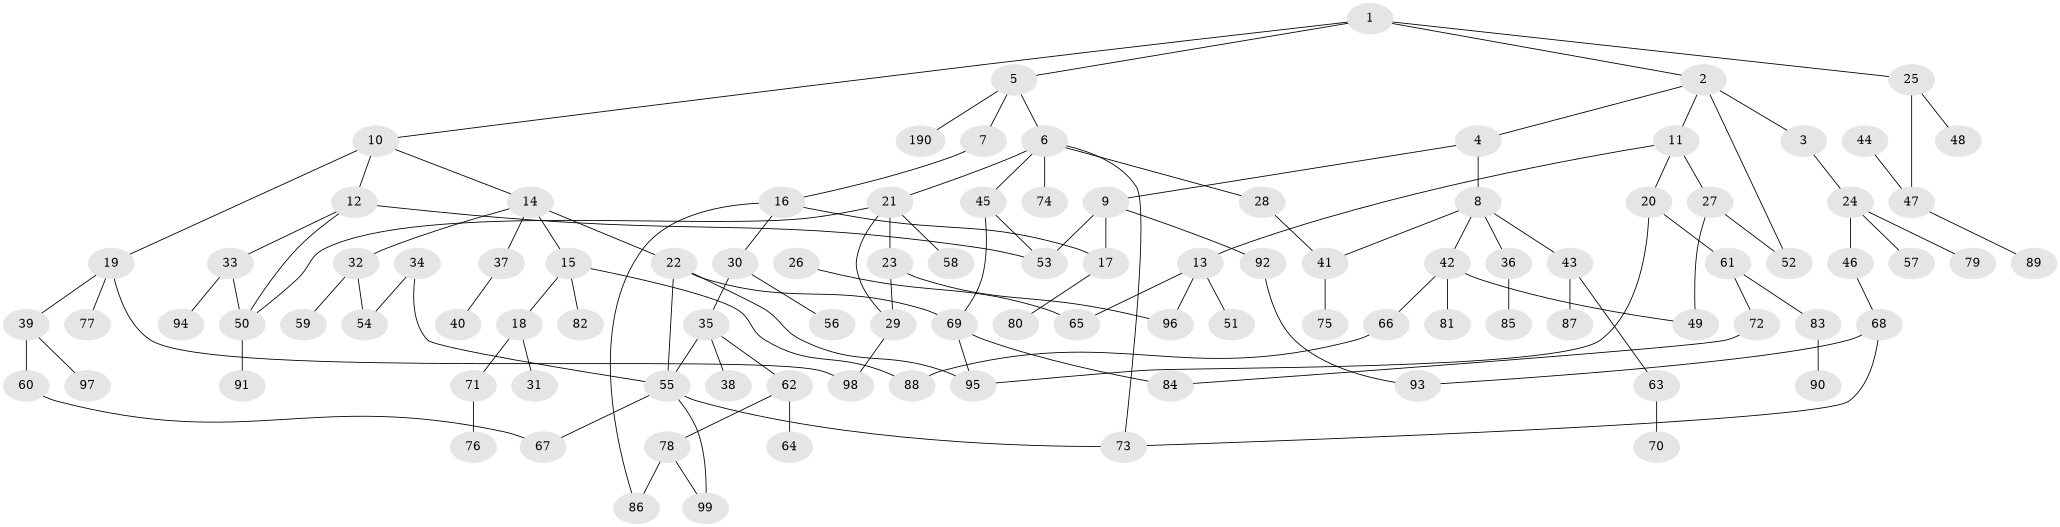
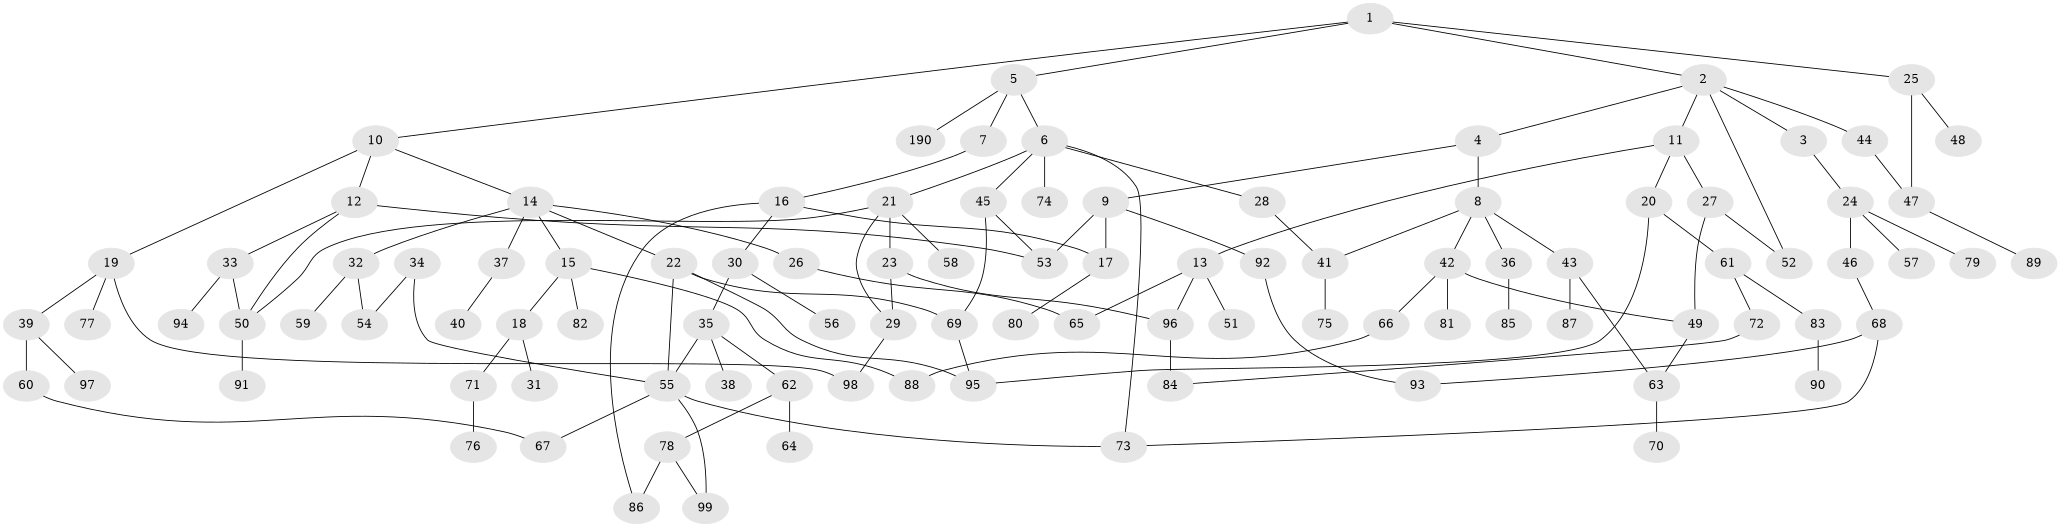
none -> (1786, 108)
none -> (622, 215)
none -> (1676, 355)
(1059, 362) -> (1170, 351)
